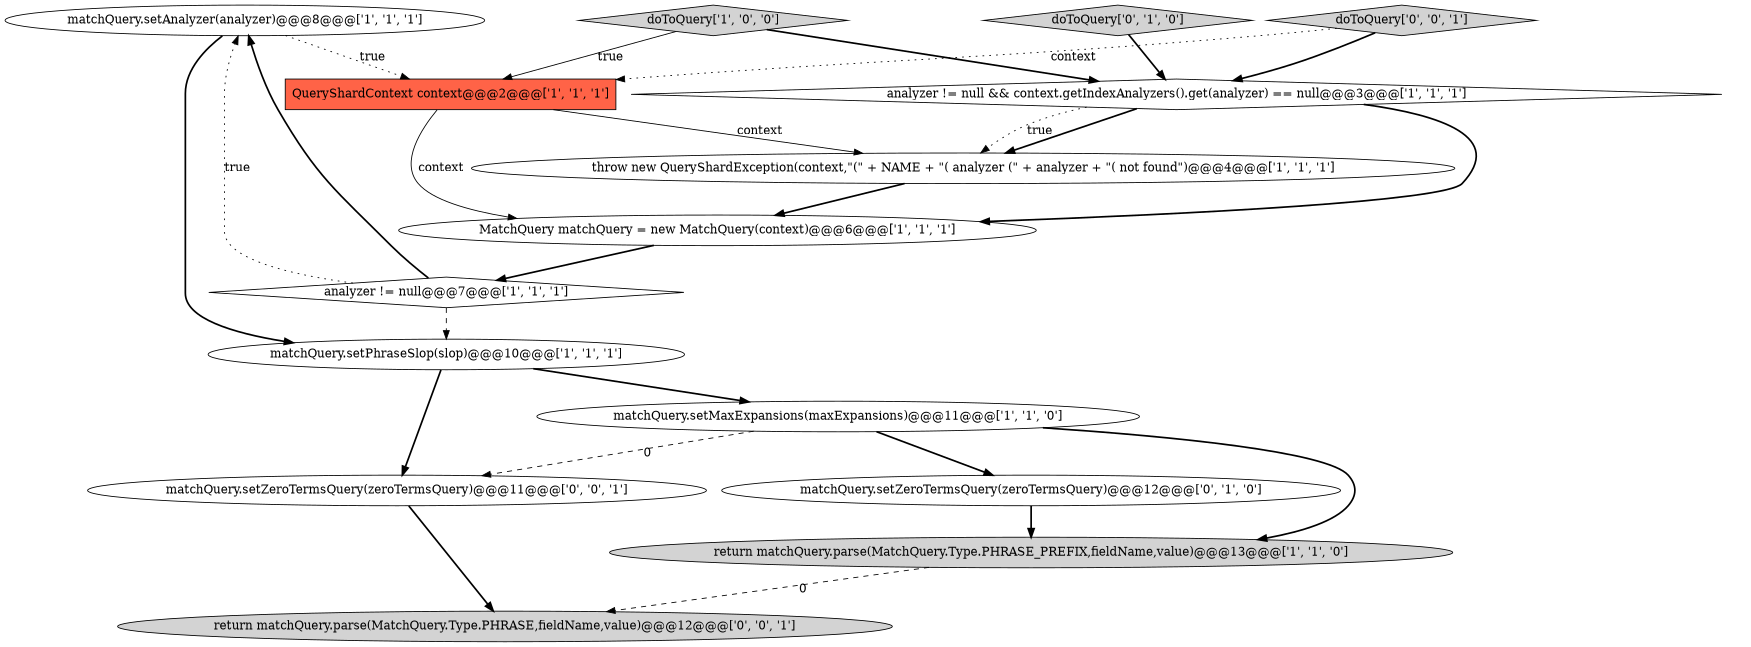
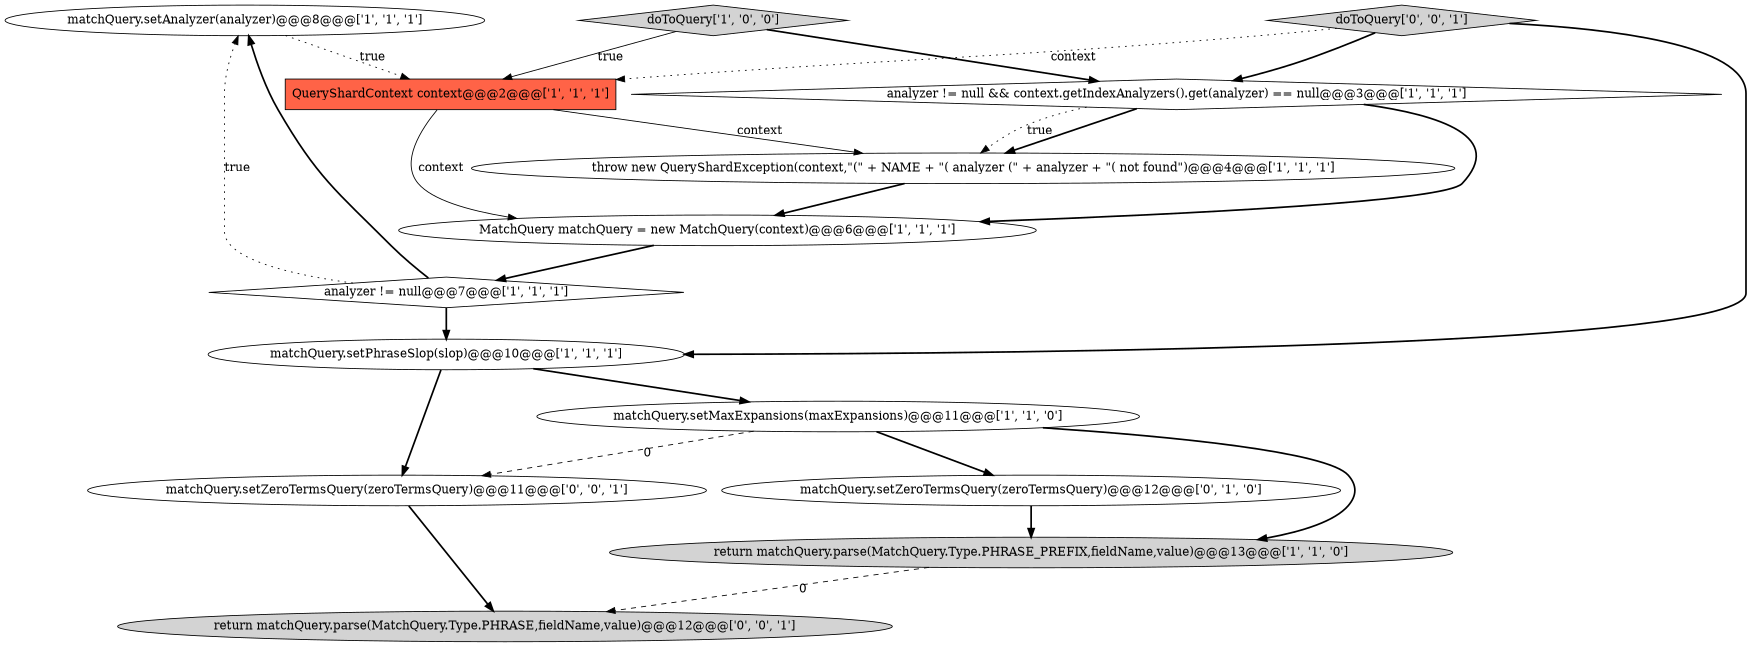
(1118, 20) -> none
(185, 216) -> (1452, 338)
(446, 319) -> (446, 319)
